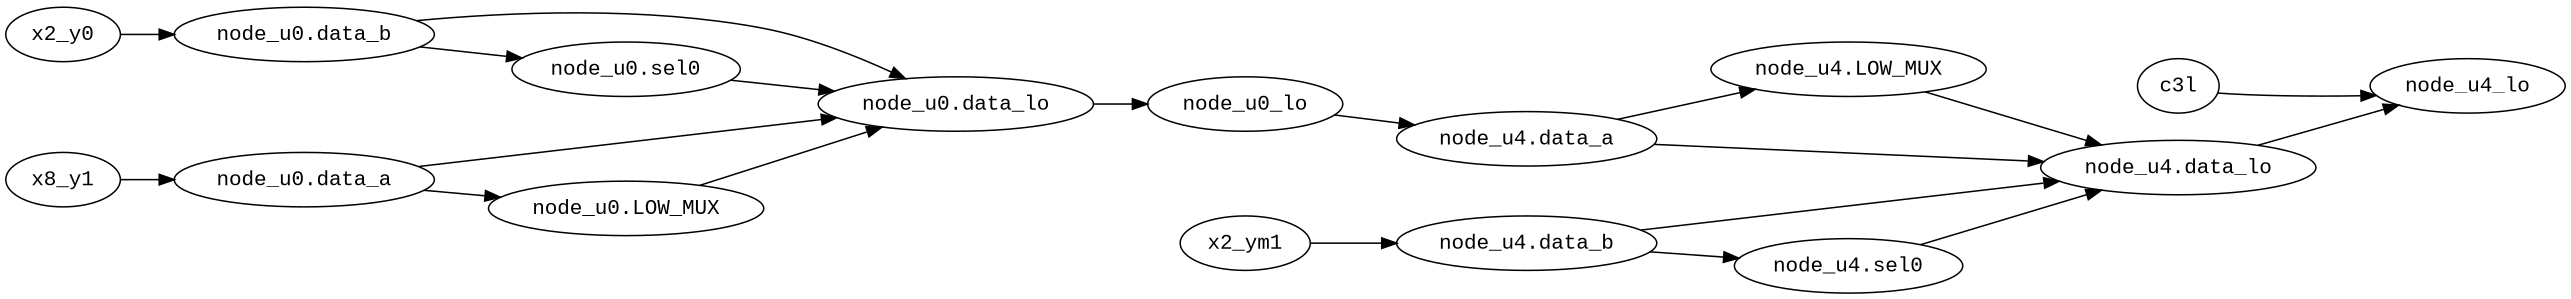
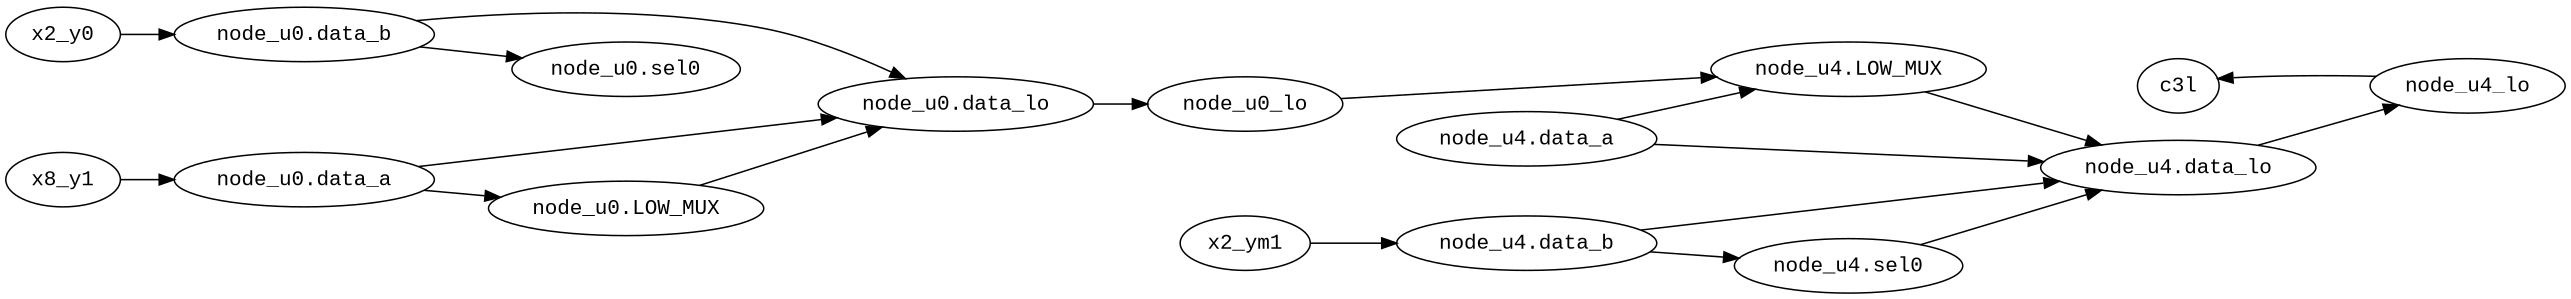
(775, 85) -> none
(2289, 96) -> (2305, 76)
(1367, 119) -> (1521, 88)
